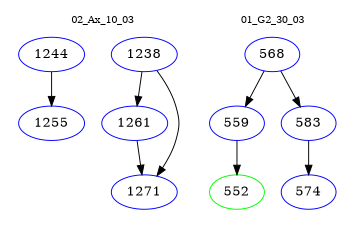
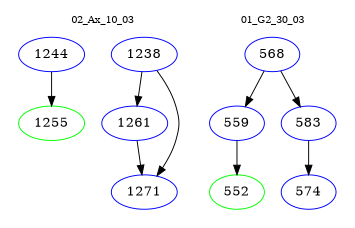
(52, 123) -> (52, 123)
